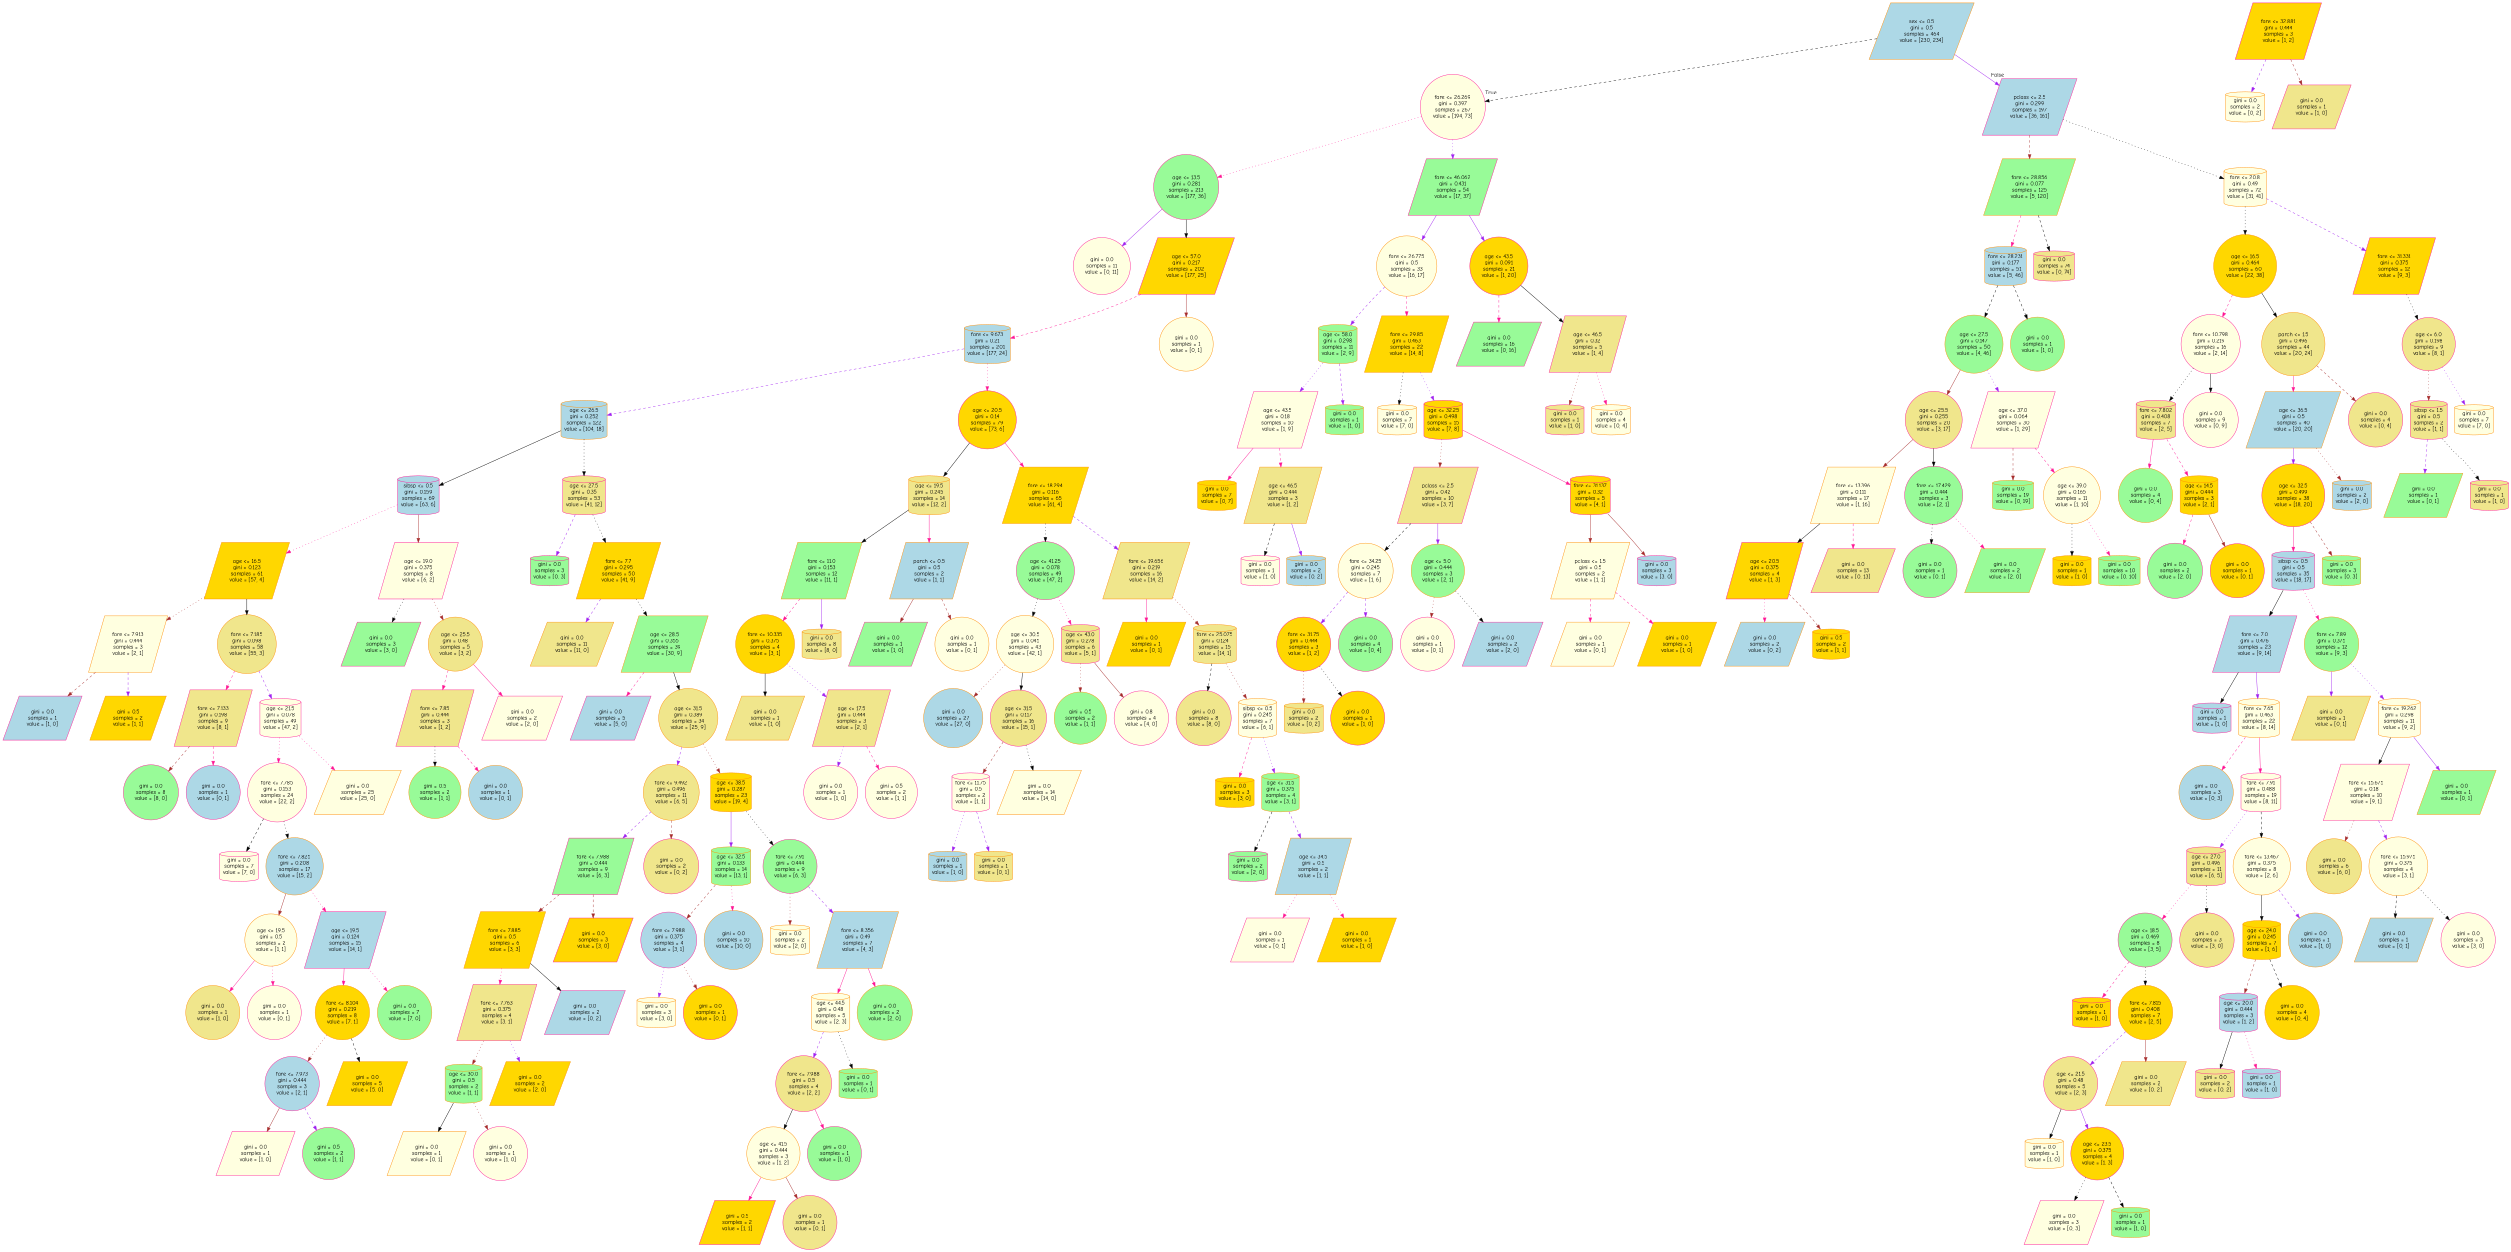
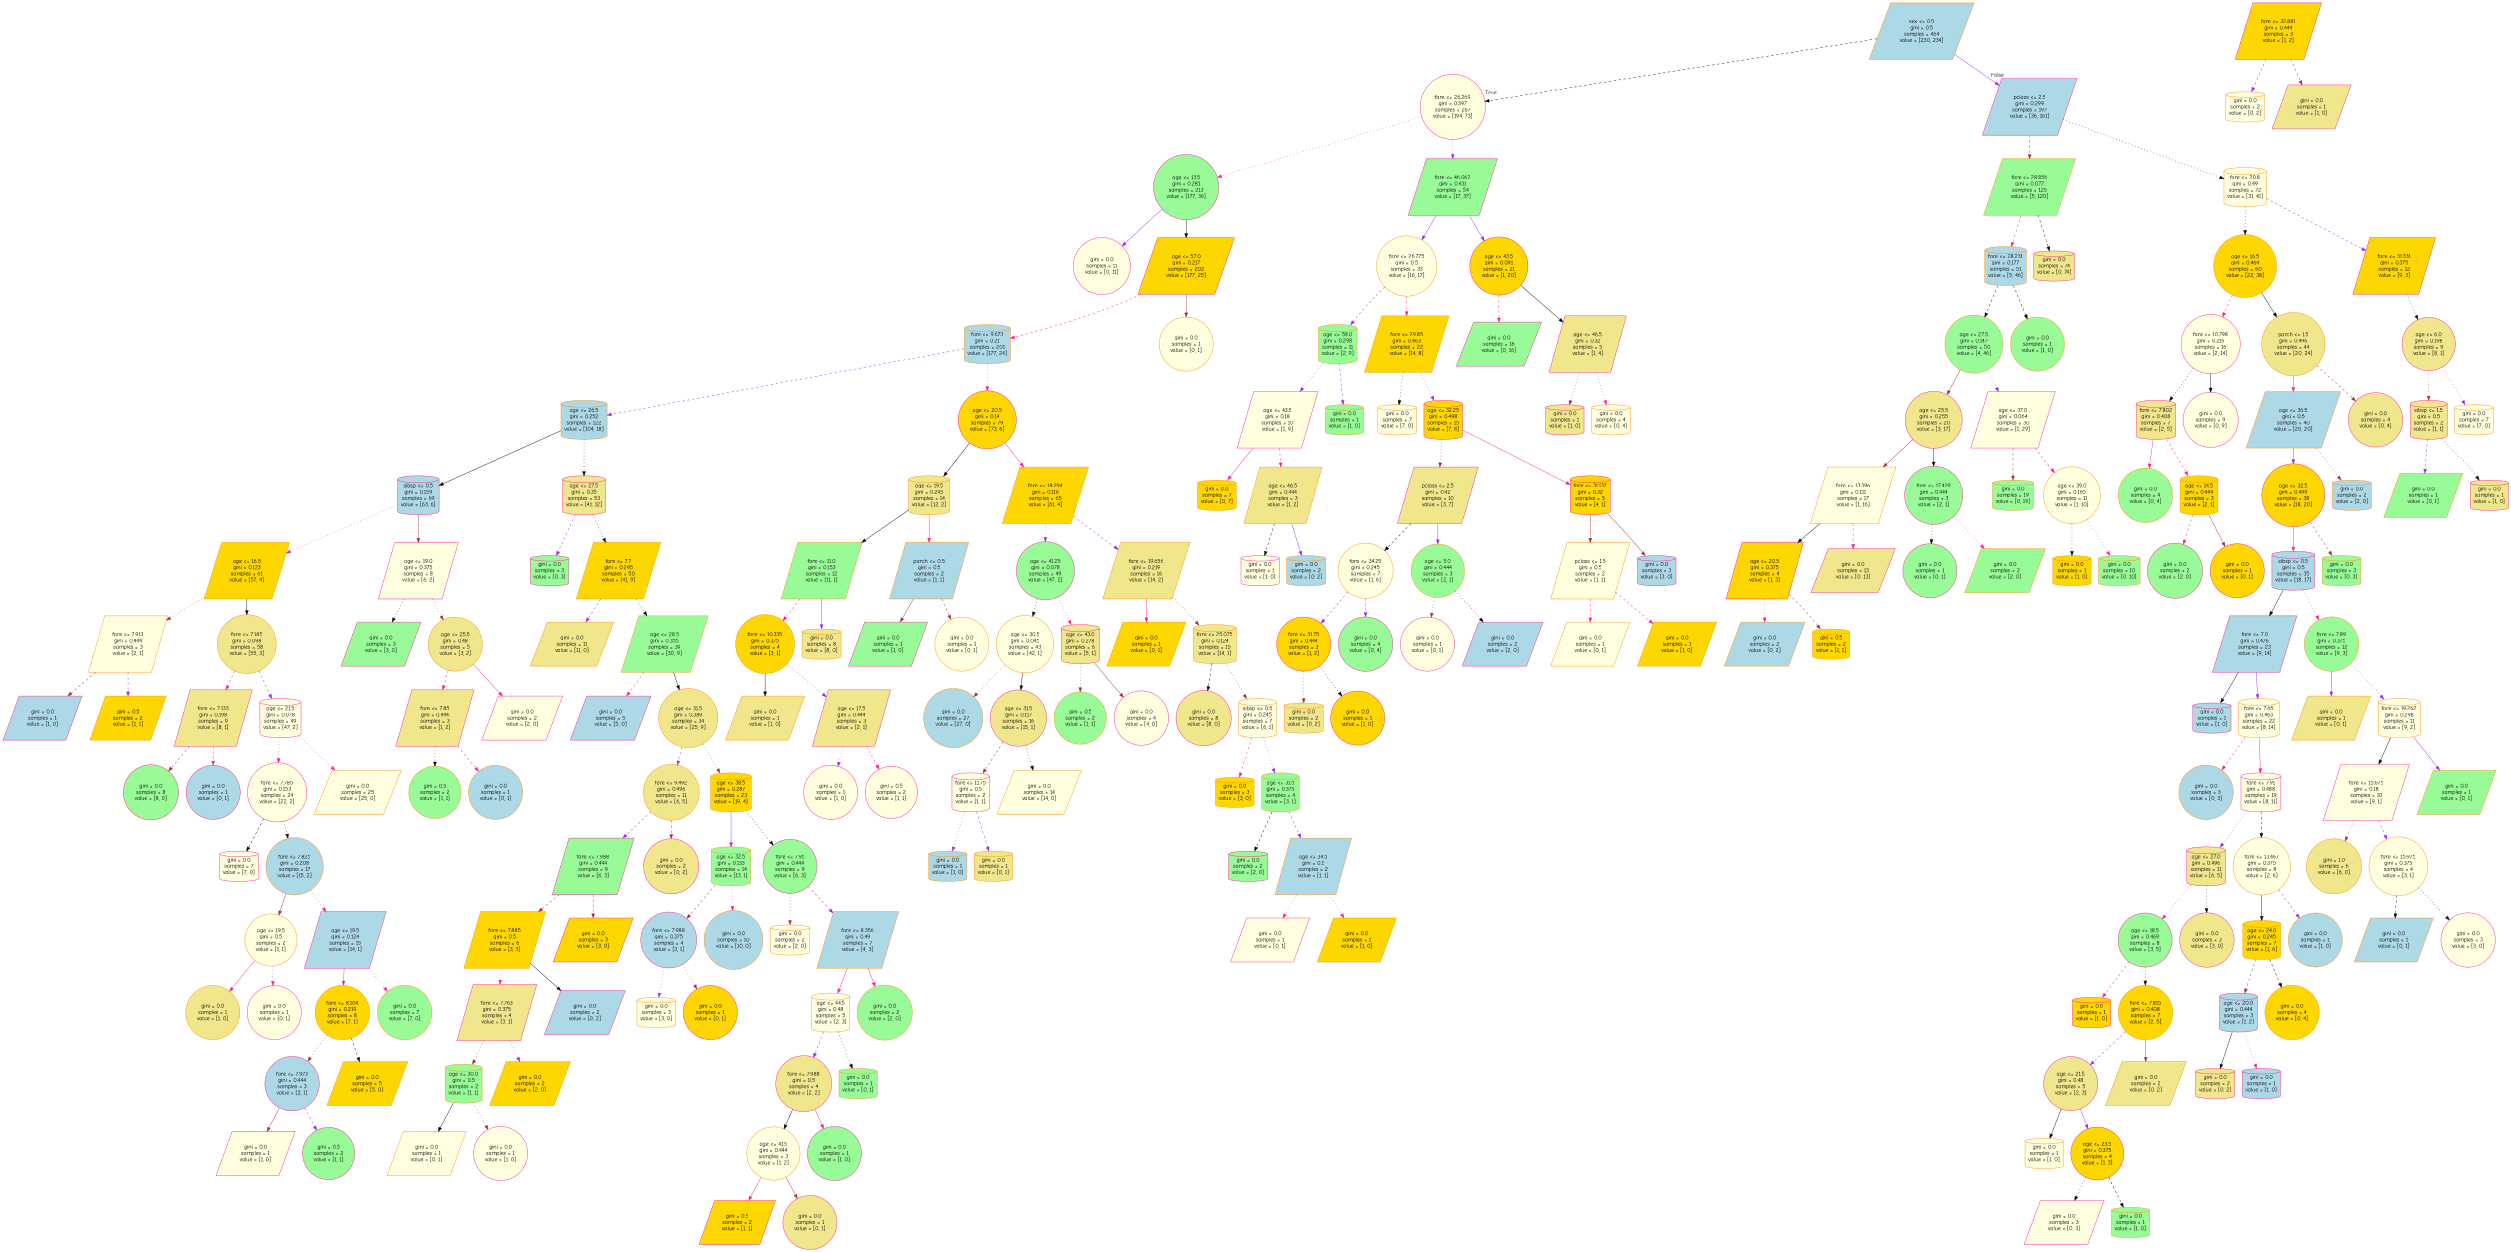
(1045, 530) -> (1045, 530)
(1141, 718) -> (1141, 718)
(2334, 866) -> (2334, 866)
